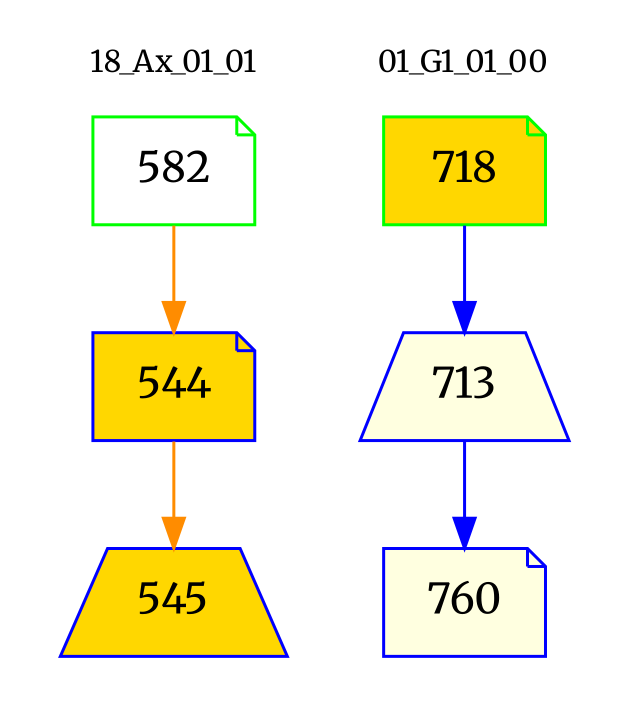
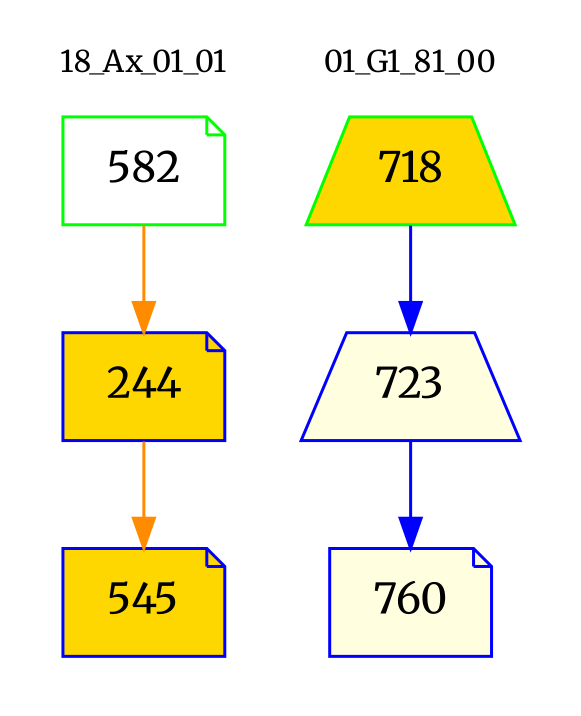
(465, 64) -> (411, 64)
(465, 171) -> (411, 171)
(174, 387) -> (144, 387)
(465, 387) -> (411, 387)
(174, 602) -> (144, 602)
